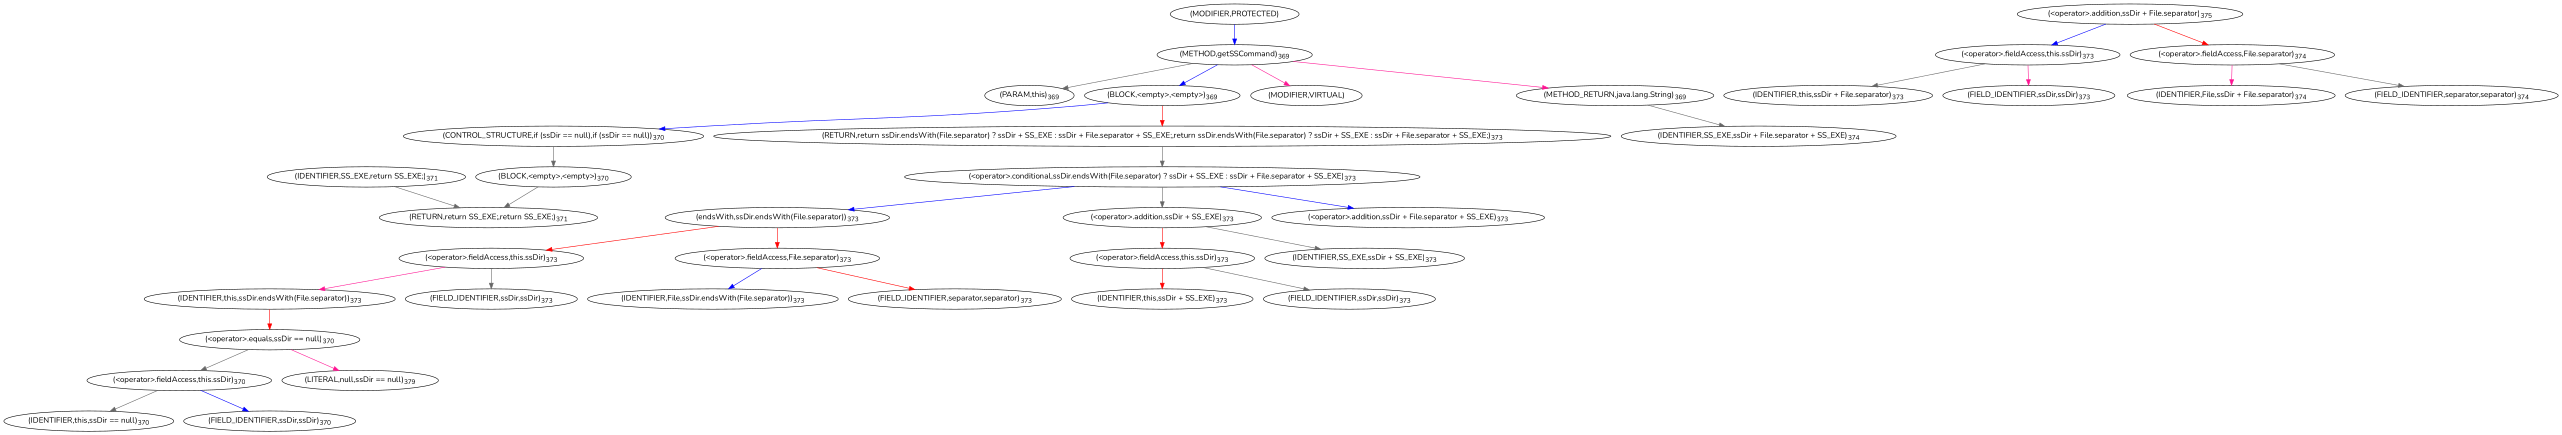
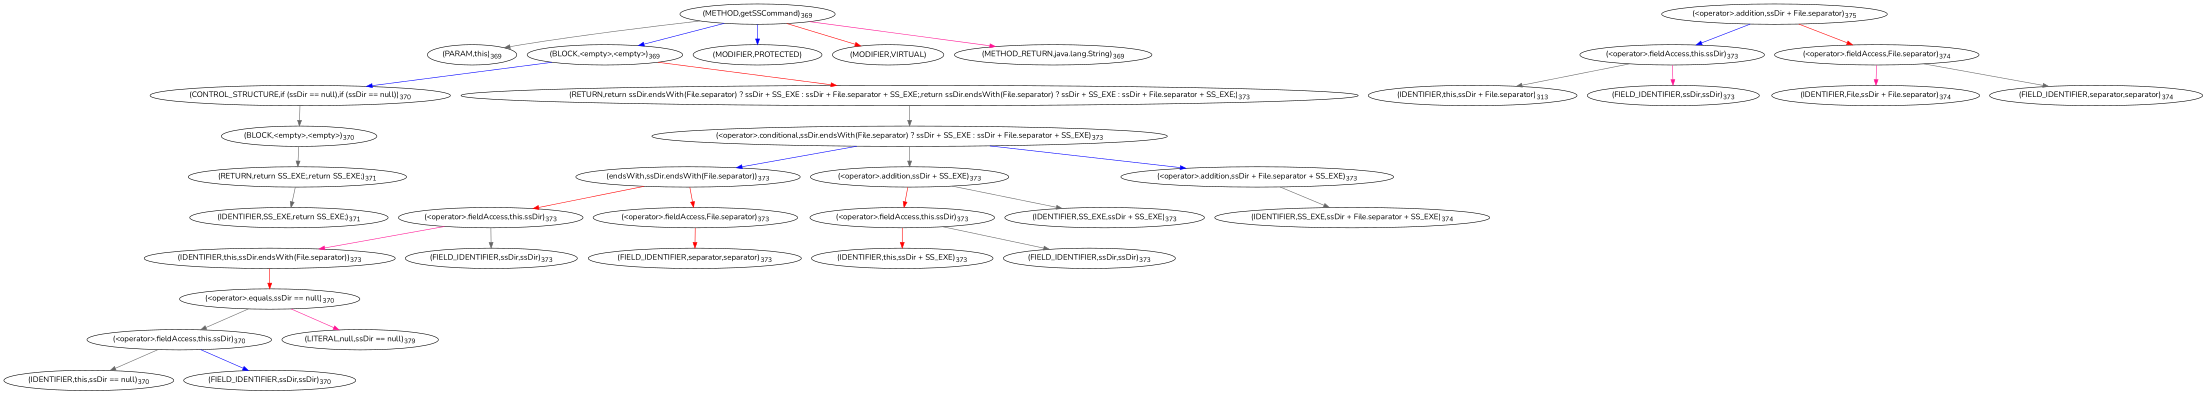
(1235, 32) -> (758, 32)
(1268, 74) -> (821, 34)
(1898, 95) -> (1542, 95)
(1684, 115) -> (1302, 196)
(425, 196) -> (294, 195)
(713, 299) -> none
